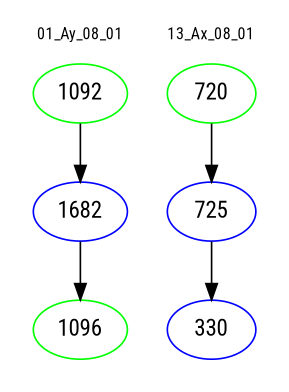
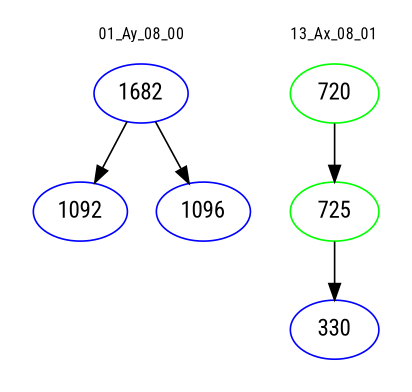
(80, 35) -> (142, 35)
(80, 93) -> (80, 212)
(80, 145) -> (115, 145)
(212, 212) -> (335, 212)
(80, 330) -> (203, 212)
